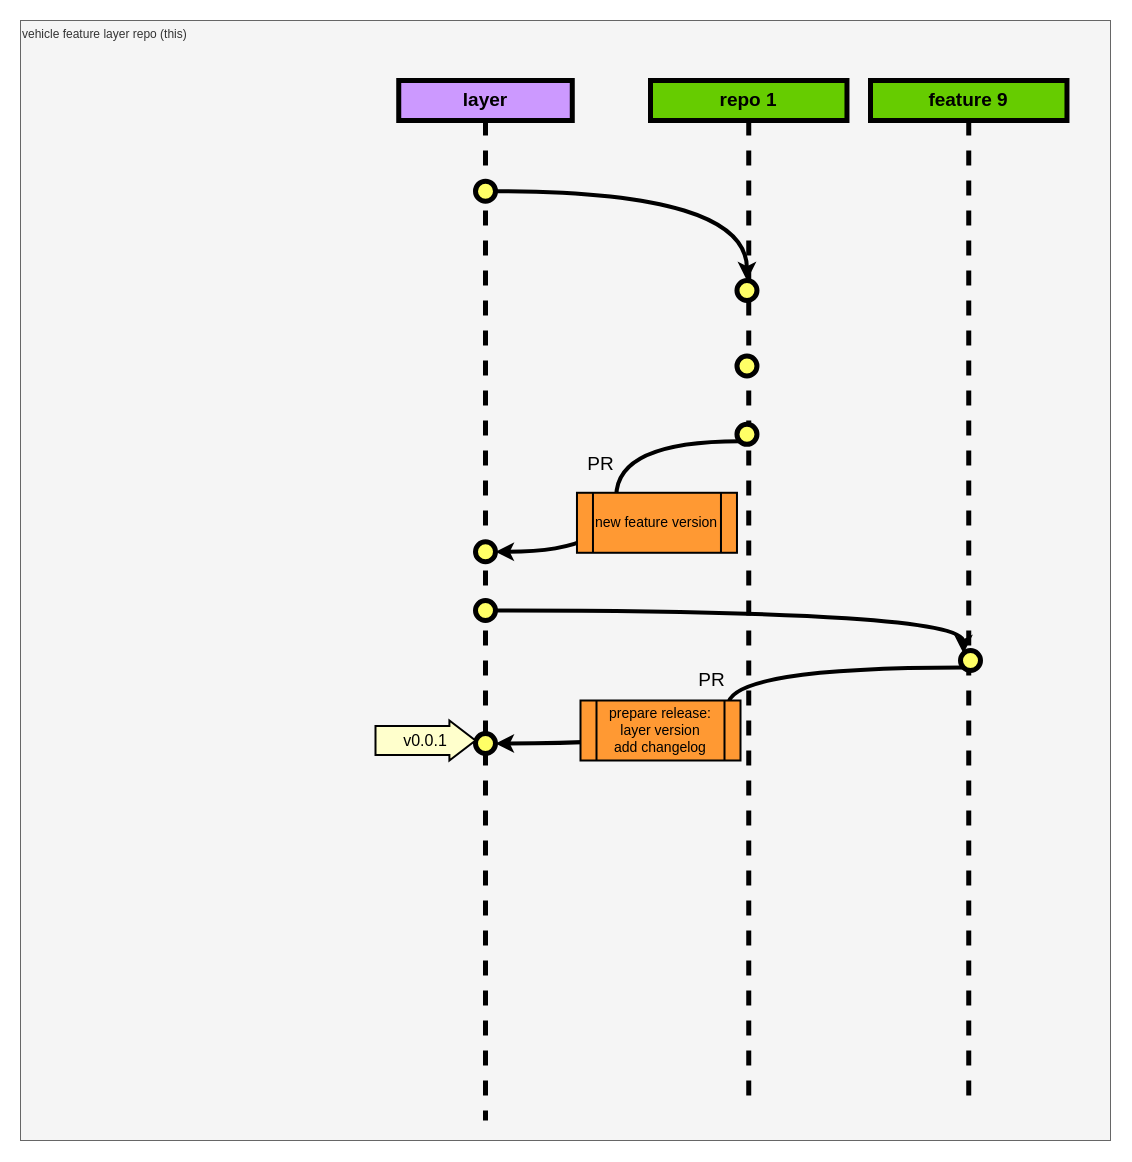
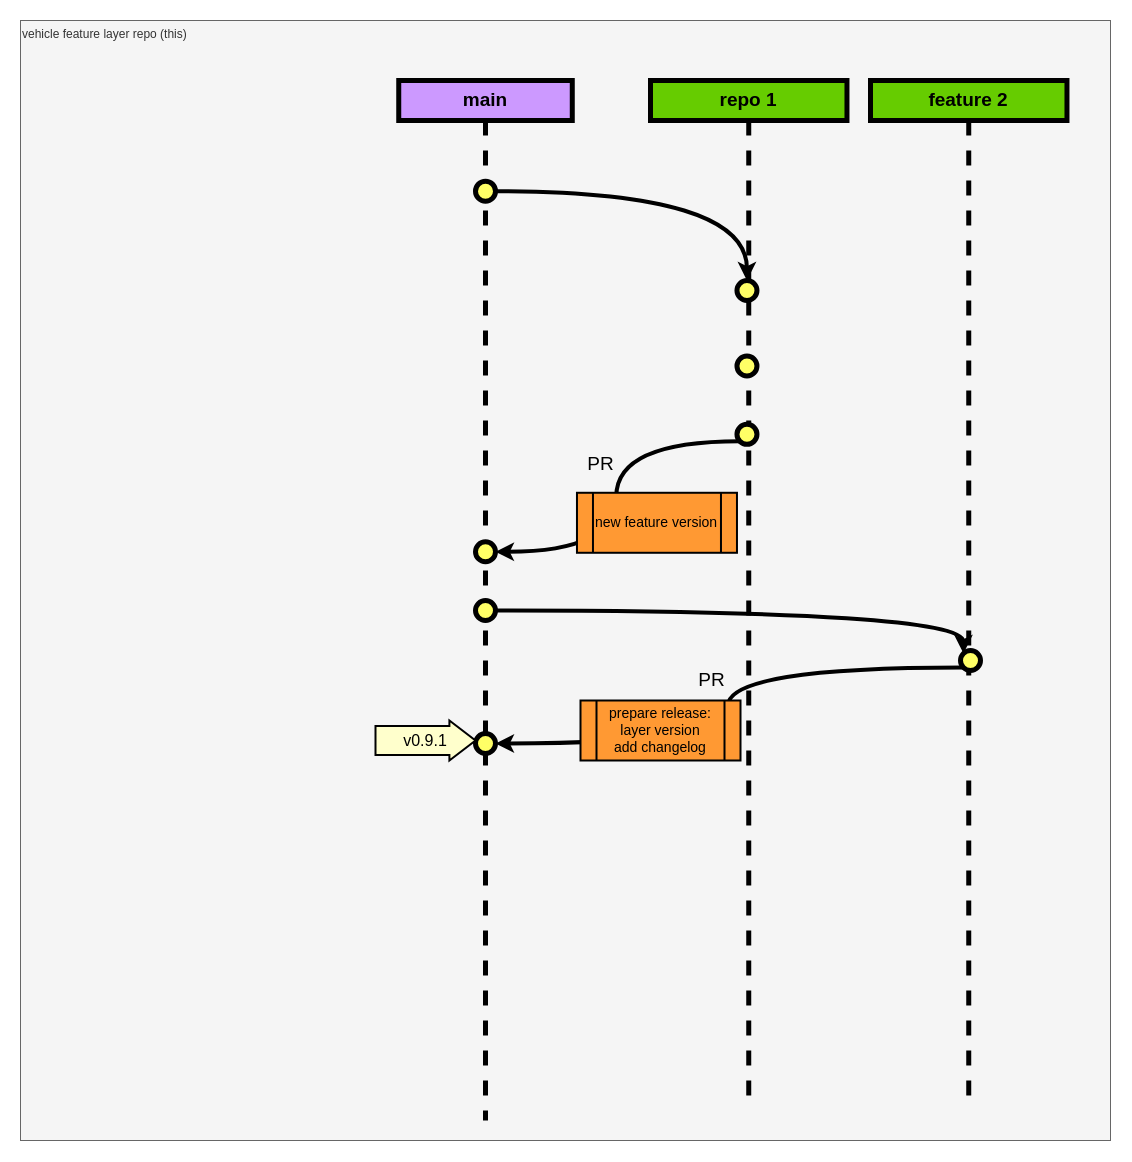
(486, 101) -> (486, 101)
(969, 101) -> (969, 101)
(426, 741) -> (426, 741)
